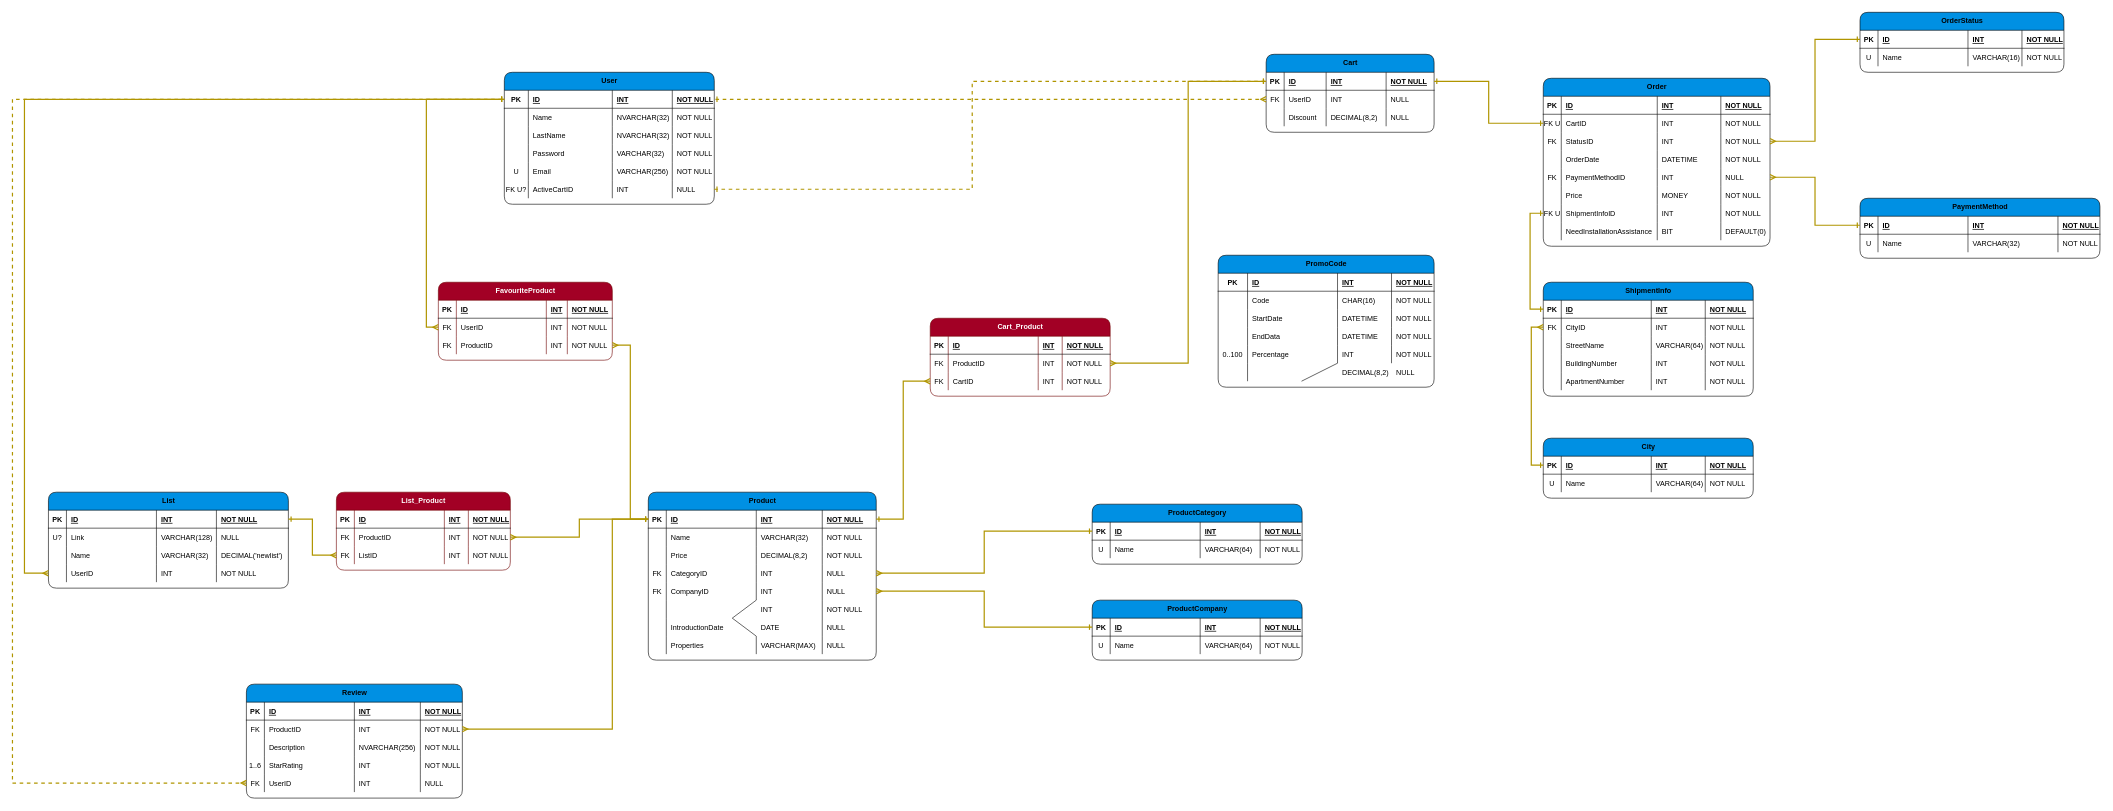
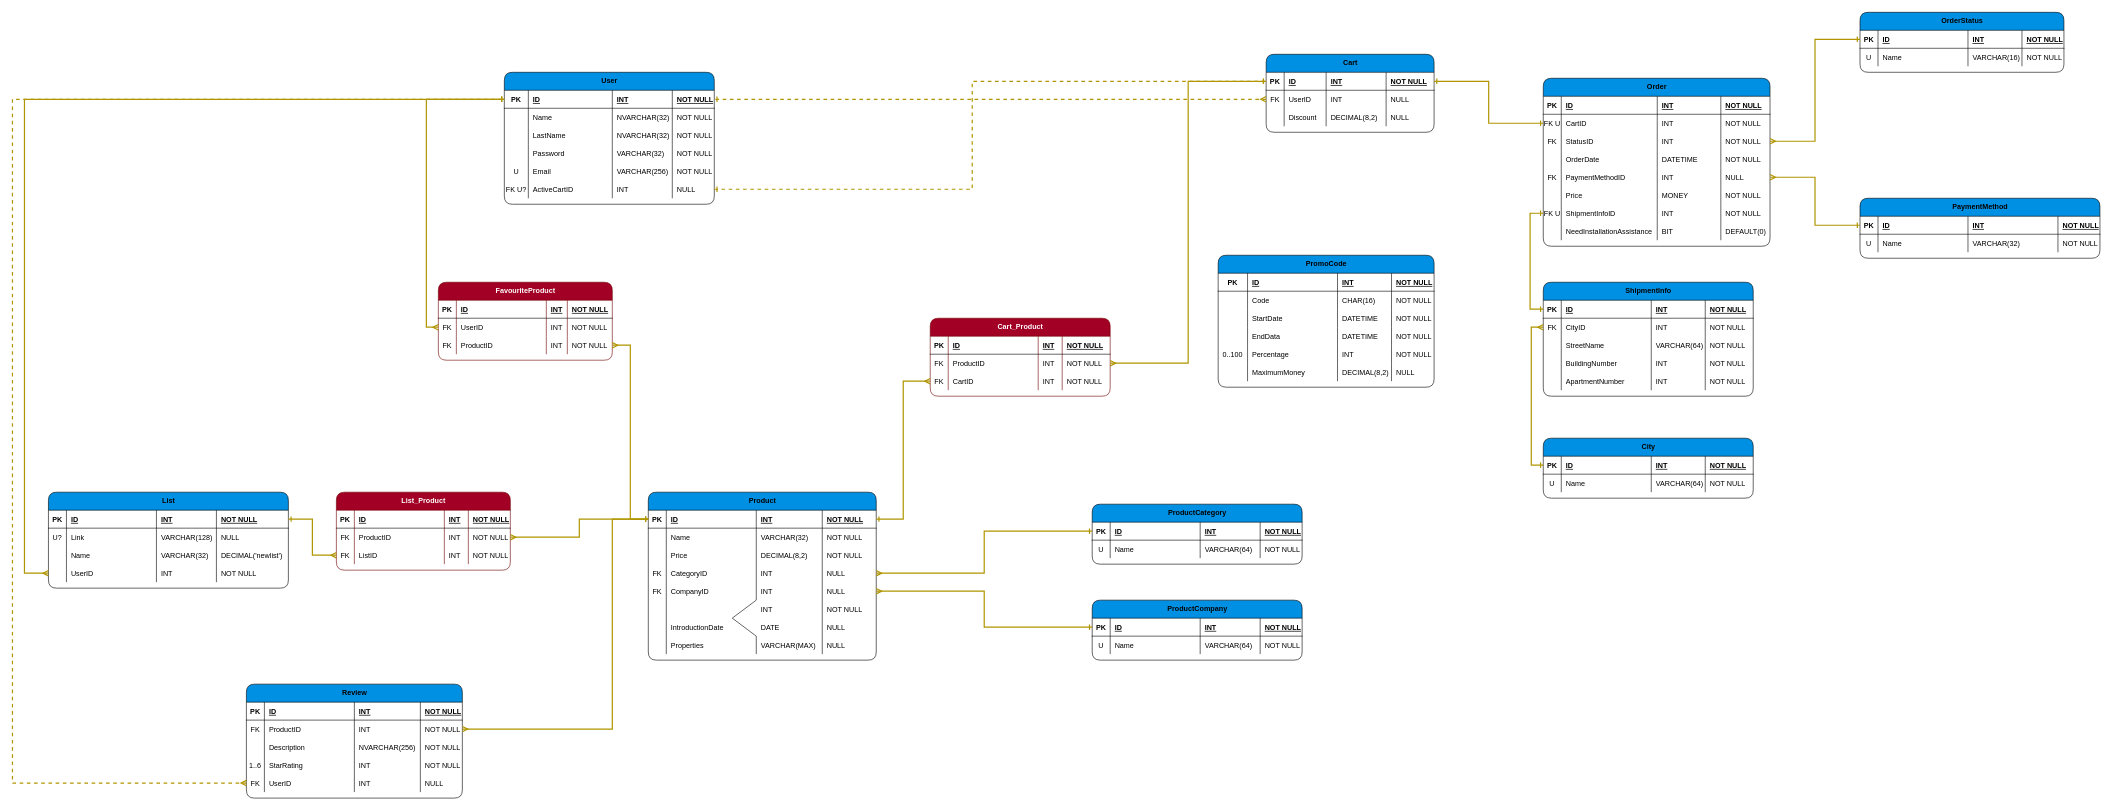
none -> (1293, 372)
